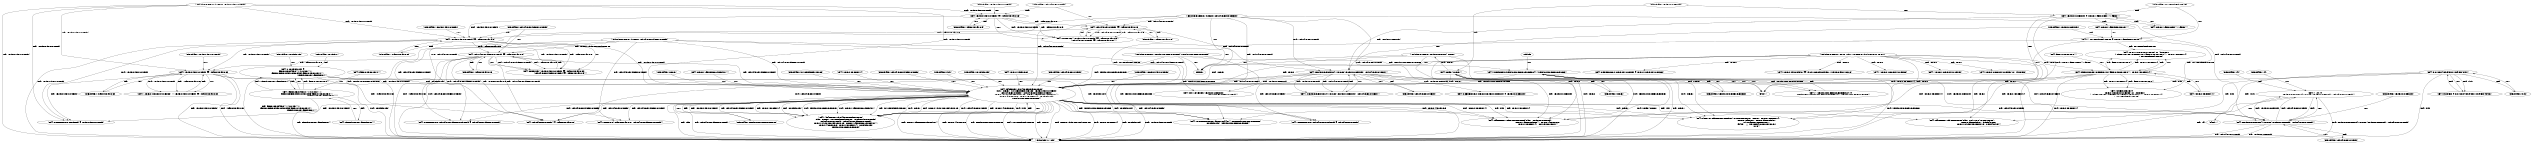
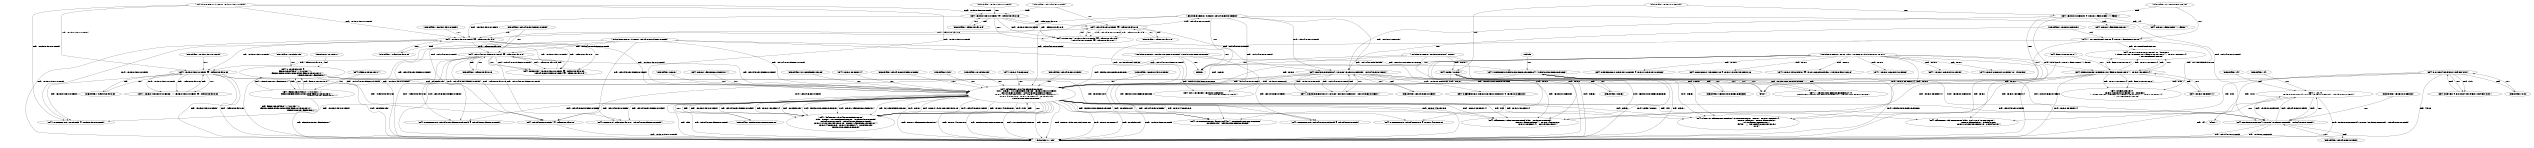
(1154, 20) -> (1169, 23)
(2139, 21) -> none
(2137, 22) -> (2137, 22)
(2112, 33) -> none
(592, 47) -> (592, 47)
(327, 55) -> (327, 55)
(444, 55) -> (444, 55)
(1369, 63) -> (1369, 63)
(1442, 64) -> (1454, 62)
(1016, 72) -> (1016, 72)
none -> (1720, 72)
(363, 82) -> (363, 82)
(494, 82) -> (494, 82)
(1589, 94) -> (1589, 94)
(2465, 94) -> (2465, 94)
(2425, 108) -> (2425, 108)
(76, 122) -> (76, 122)
(357, 122) -> none
none -> (1414, 122)
(170, 137) -> (698, 137)
